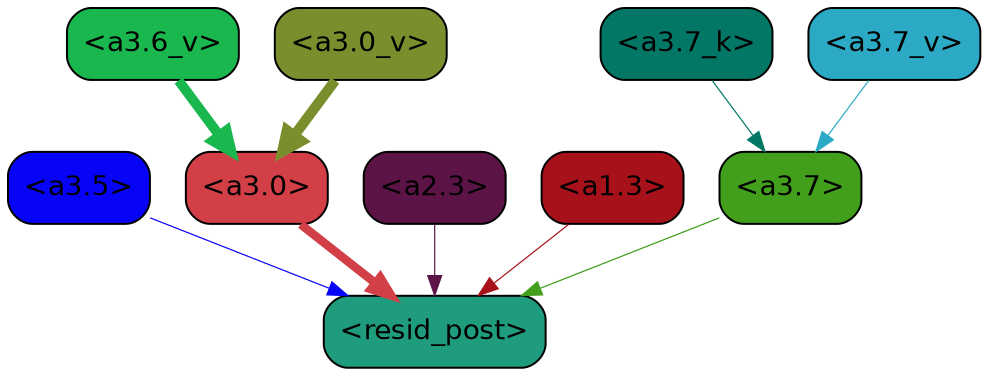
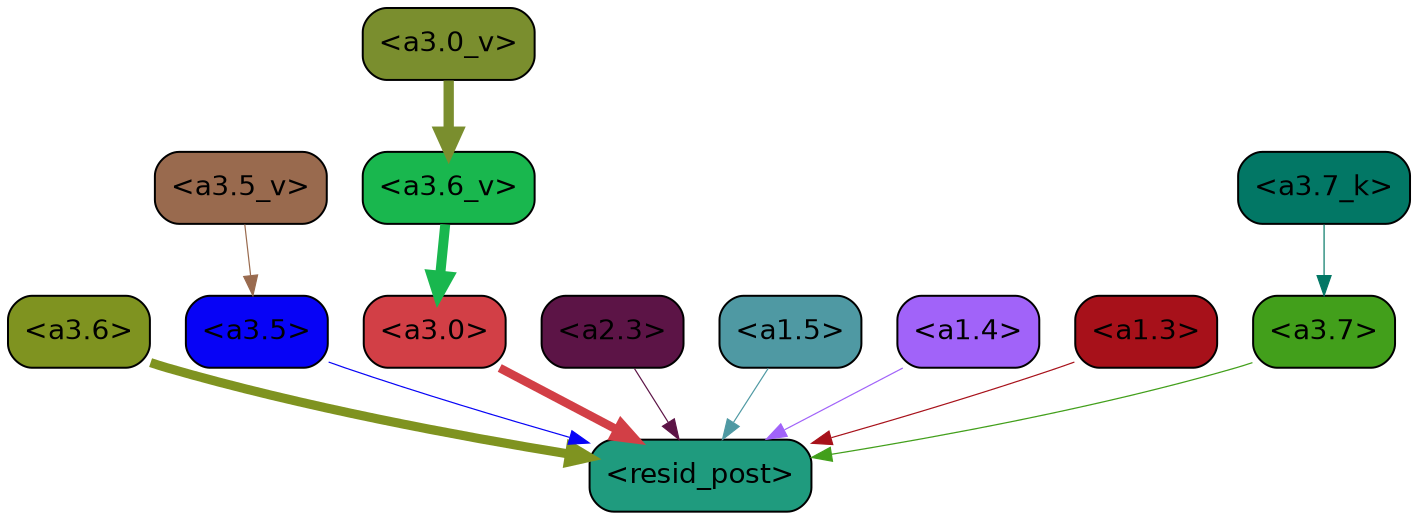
(894, 44) -> none
(315, 108) -> (449, 106)
none -> (241, 188)
none -> (79, 332)
none -> (790, 332)
none -> (968, 332)
